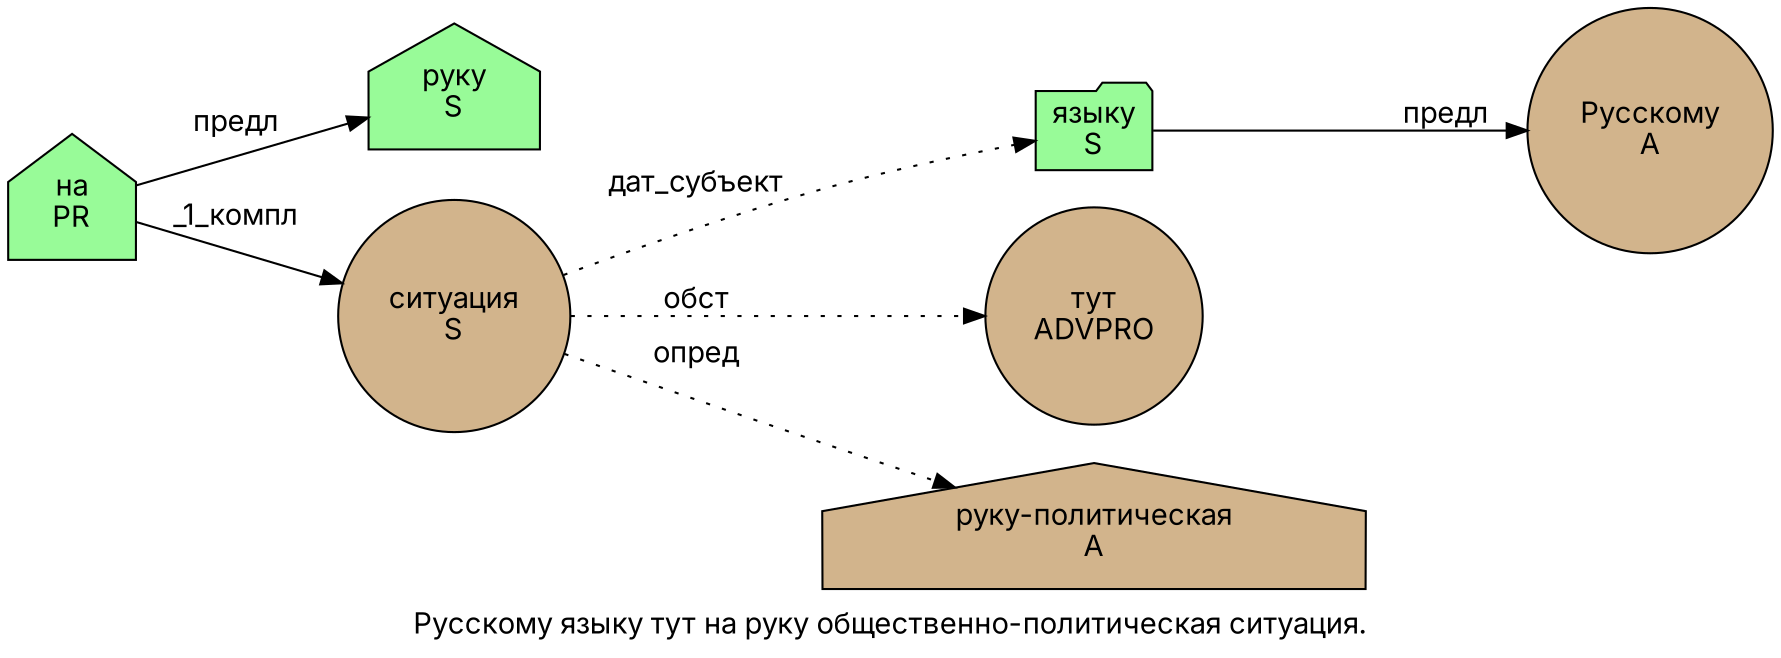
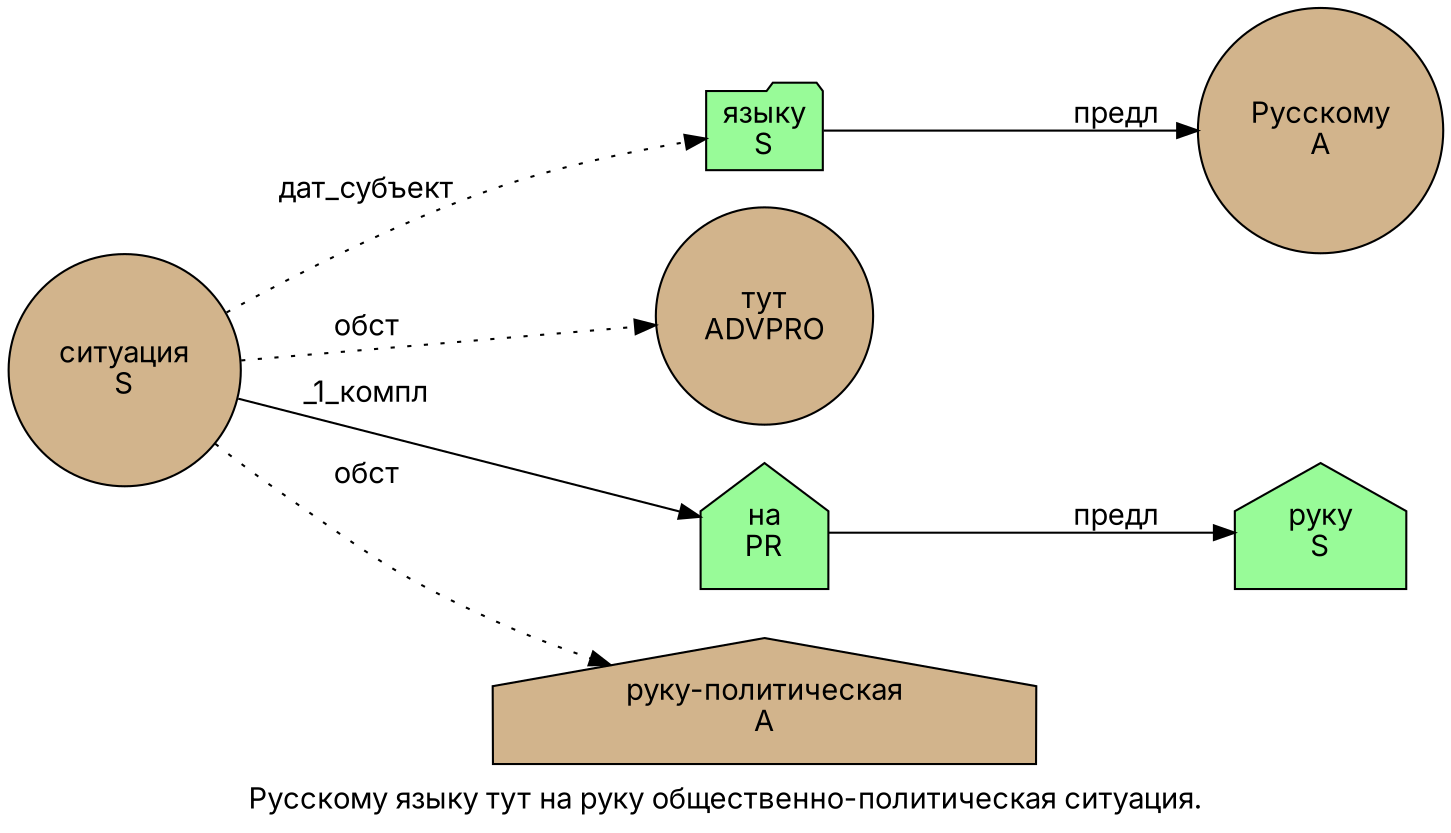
(229, 250) -> (459, 455)
(697, 355) -> (367, 475)
